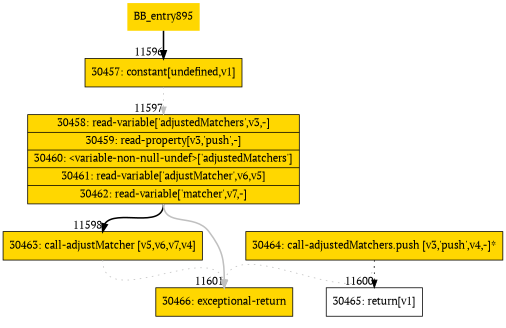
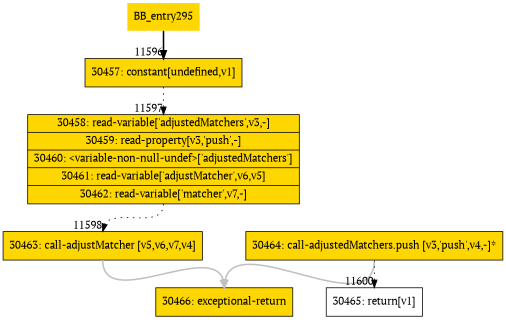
(164, 17) -> (164, 17)
(164, 97) -> (164, 97)
(137, 218) -> (137, 218)
(207, 230) -> none
(160, 275) -> (160, 275)
(303, 275) -> (303, 275)
